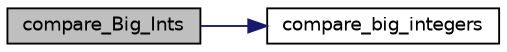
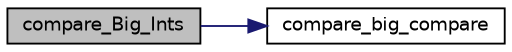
(383, 26) -> (386, 26)
